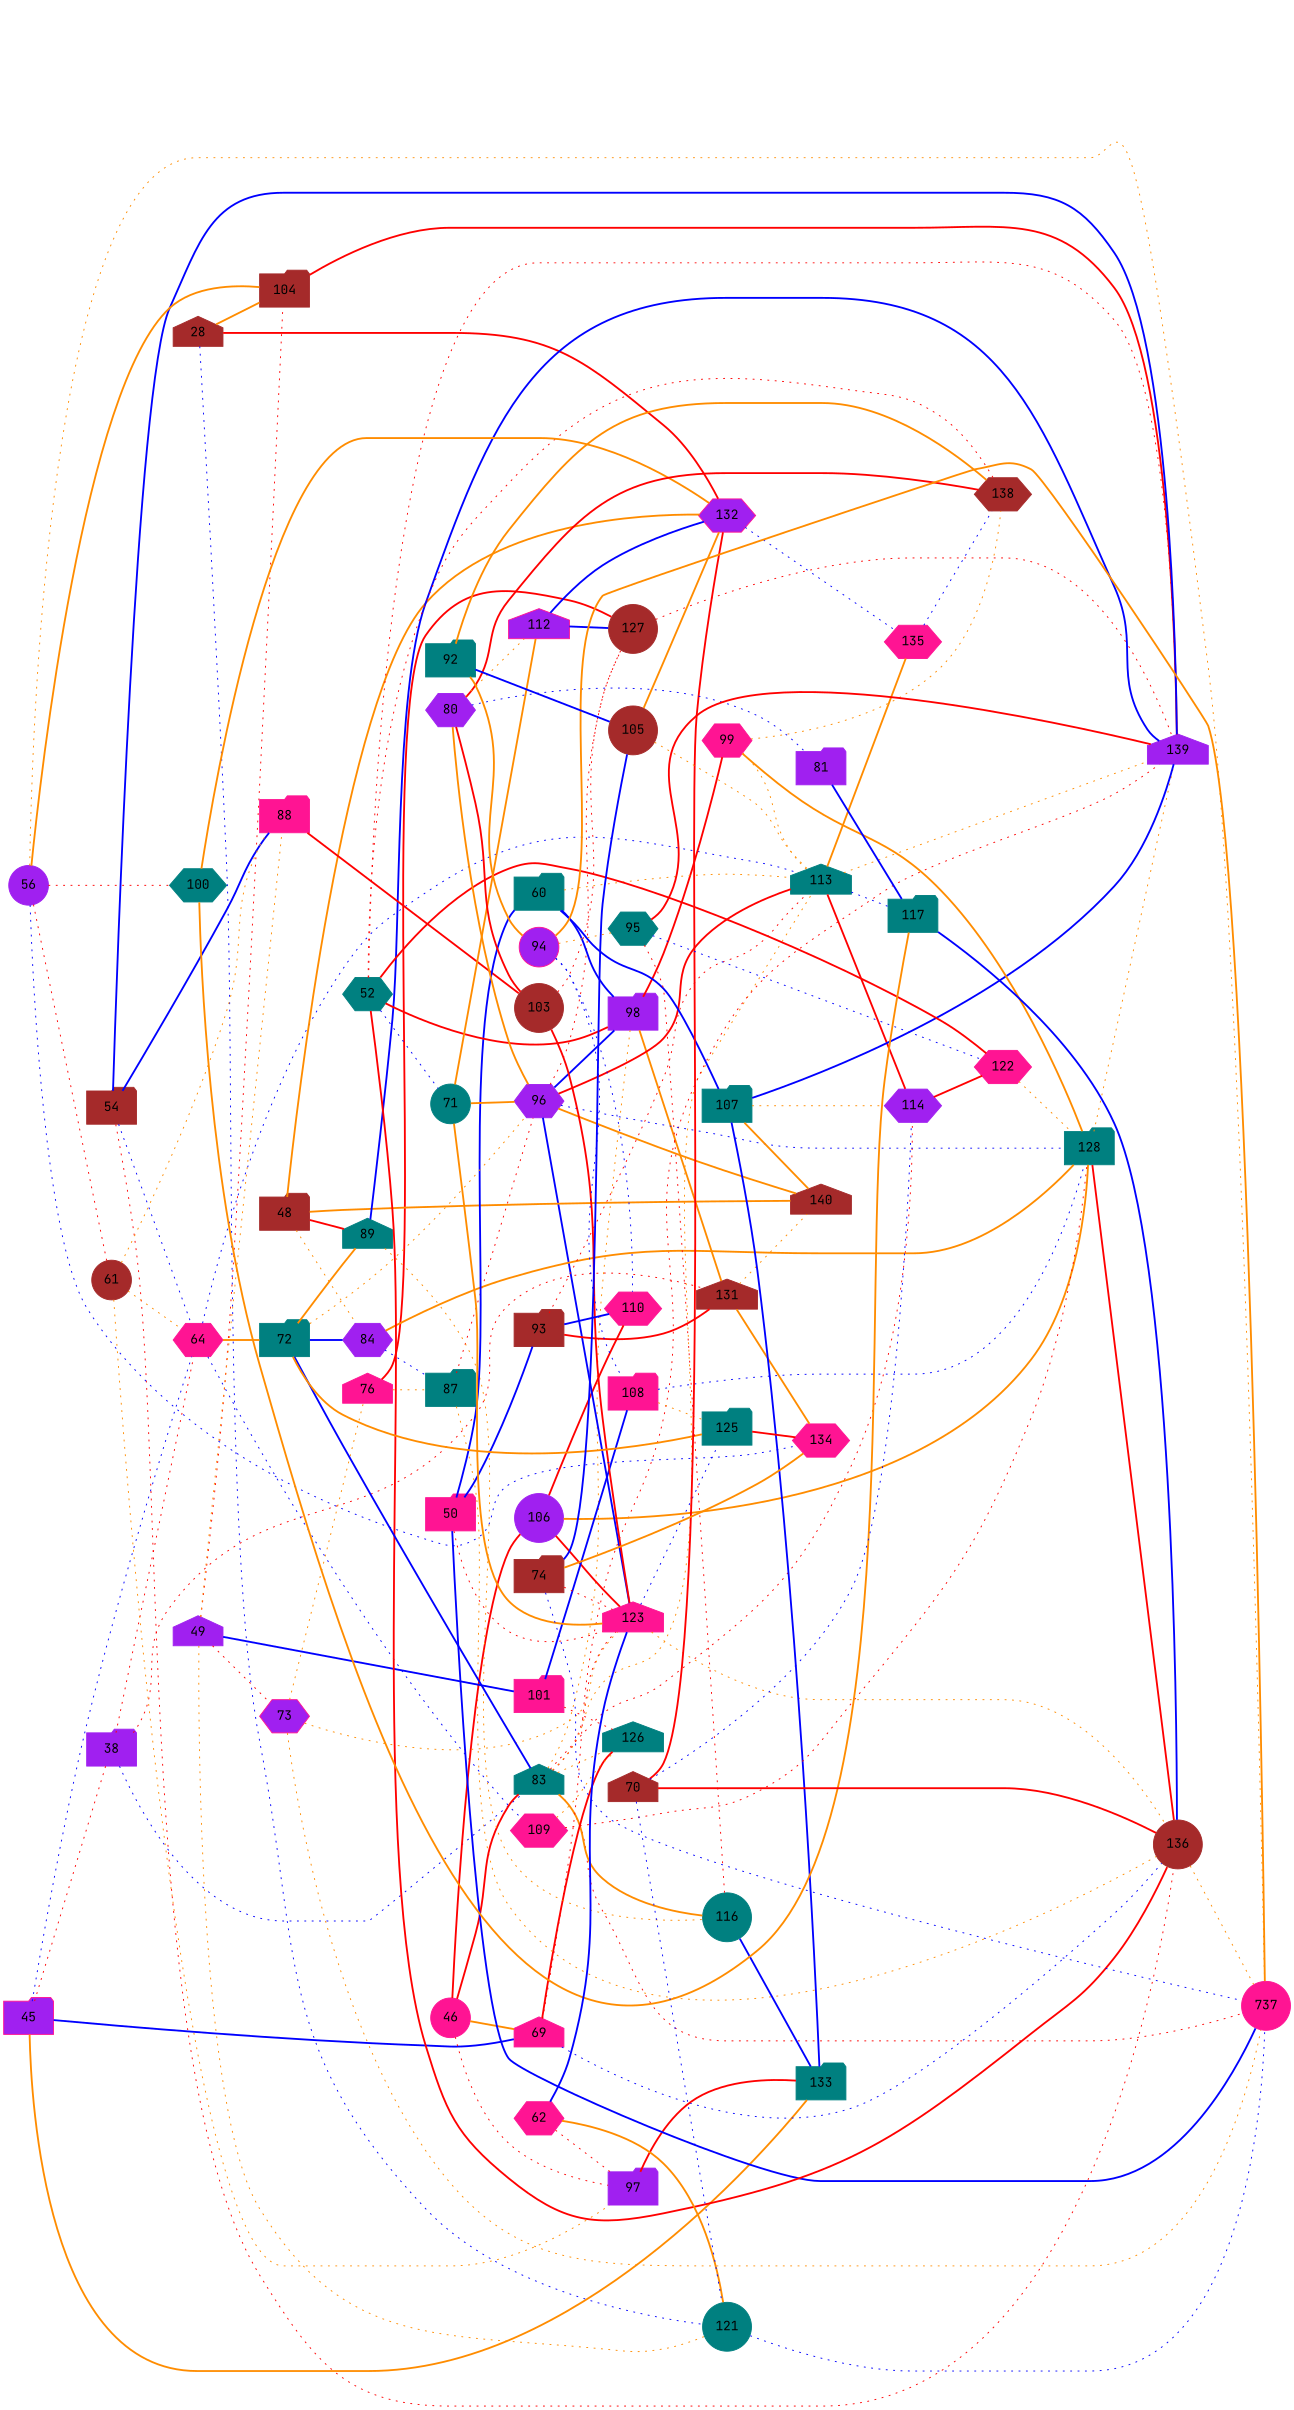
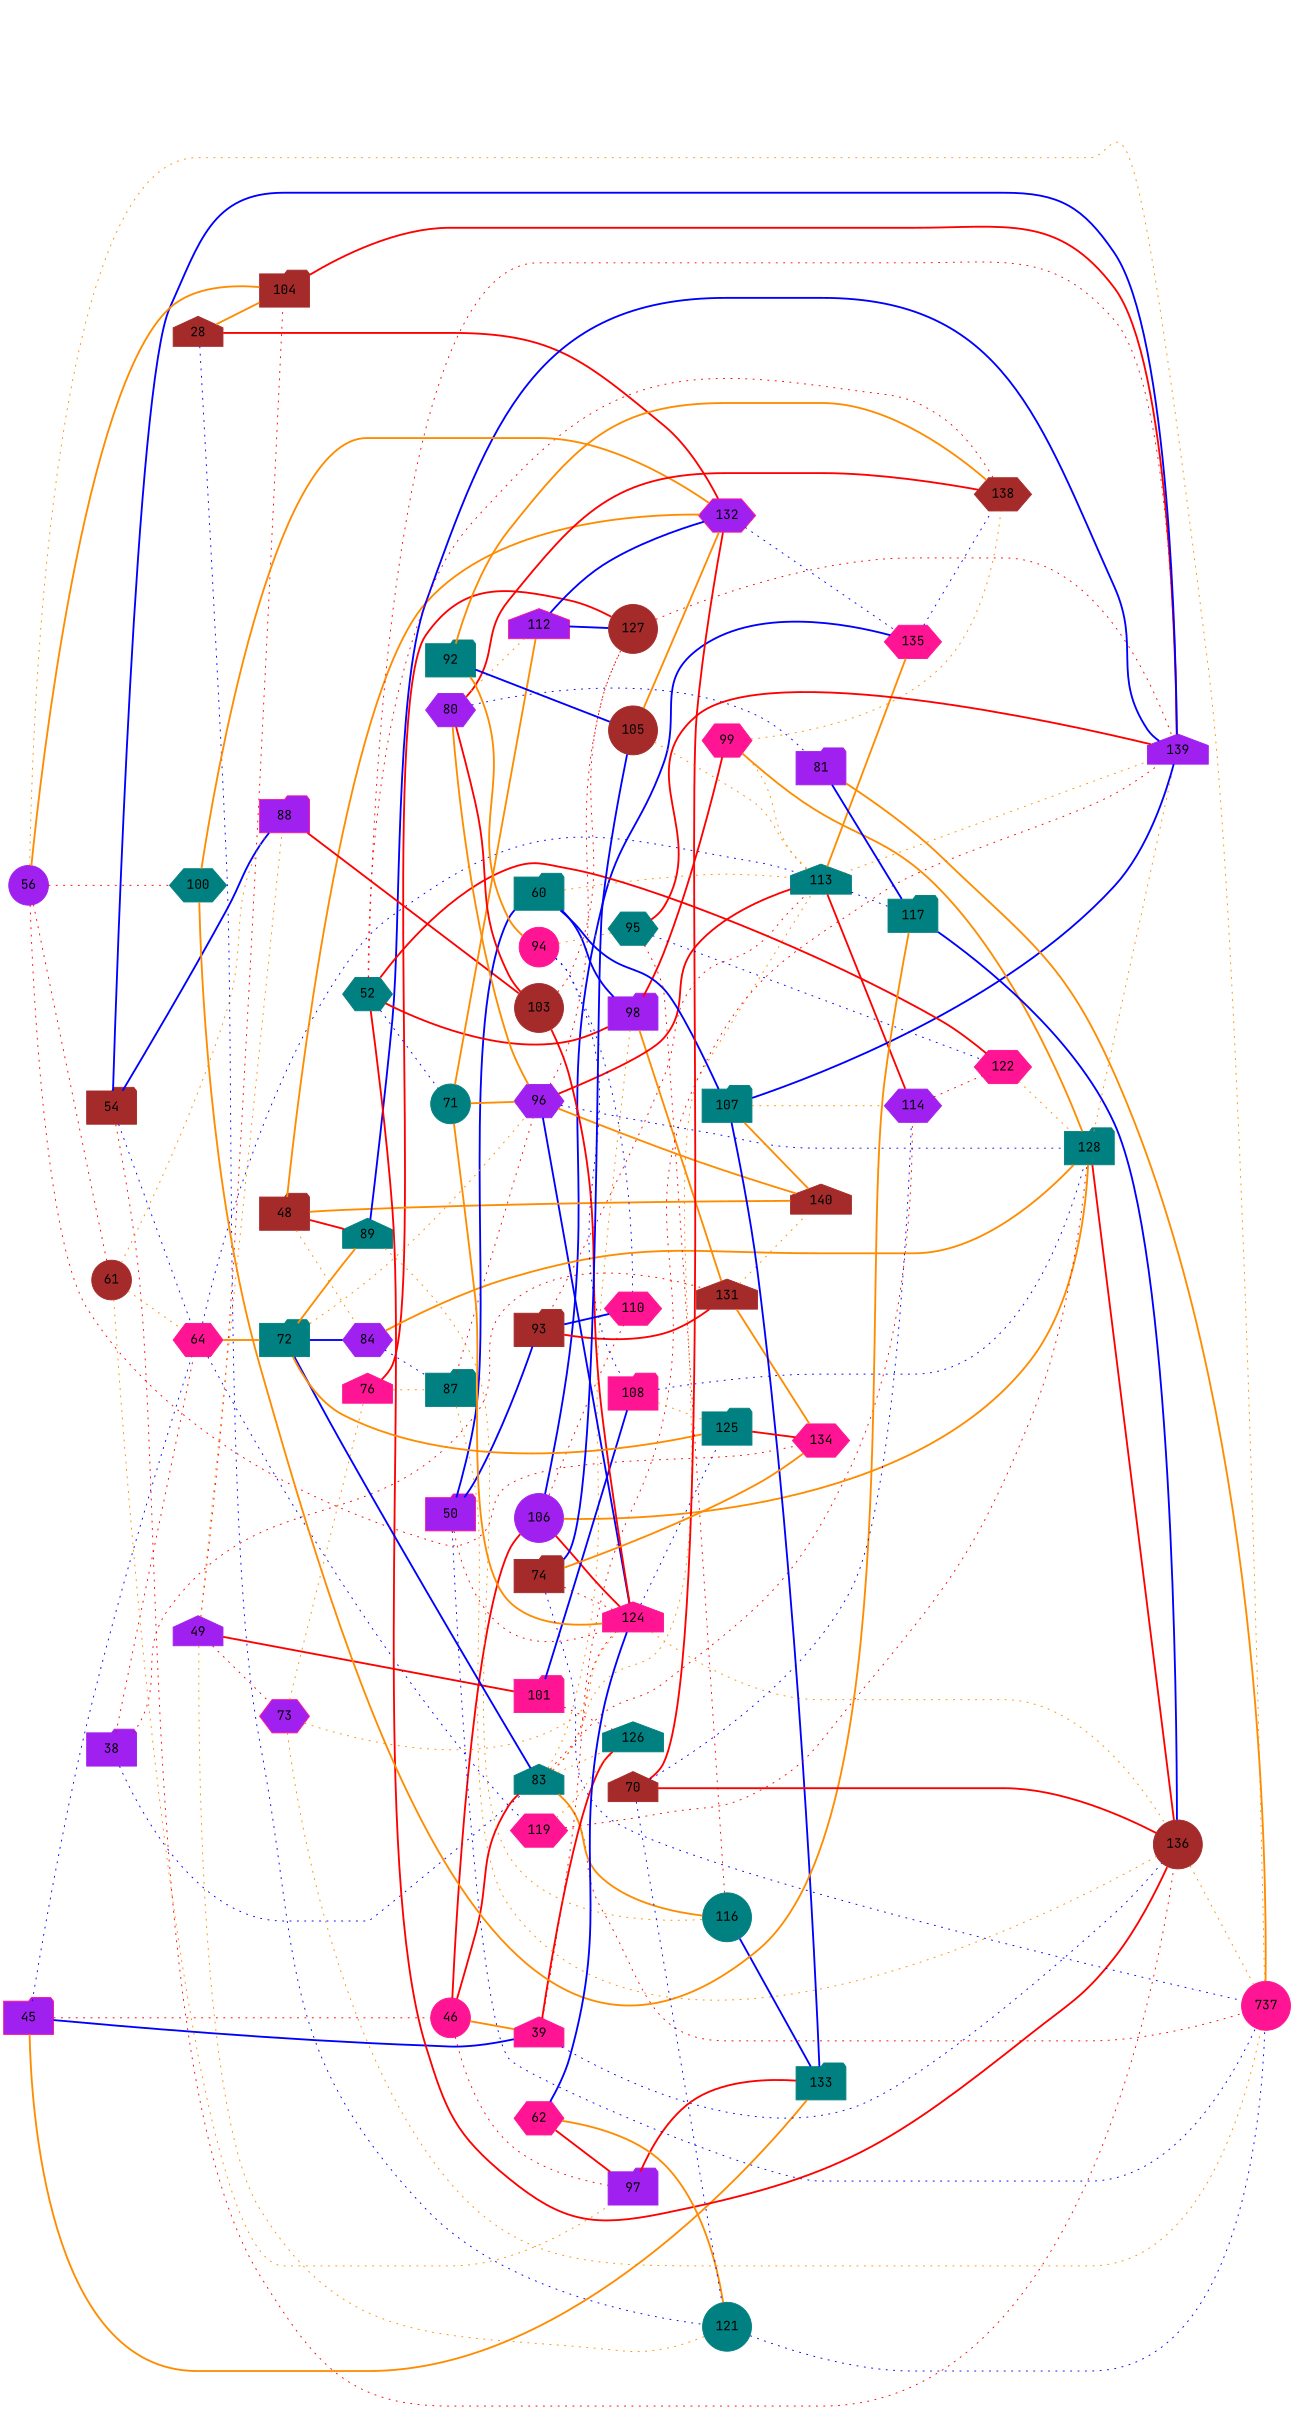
(1183, 687) -> (1196, 1323)
(285, 816) -> (285, 816)
(539, 947) -> (539, 947)
(584, 1059) -> none
none -> (578, 1068)
(958, 1086) -> (958, 1086)
(581, 1418) -> (581, 1418)
(211, 1435) -> (211, 1435)
(451, 1514) -> (451, 1514)
(633, 1618) -> (633, 1618)
(368, 1664) -> (368, 1664)
(539, 1831) -> (539, 1831)
(70, 1884) -> (242, 2018)
(539, 2034) -> (539, 2034)
(648, 2127) -> (648, 2127)
(583, 2151) -> (583, 2151)
